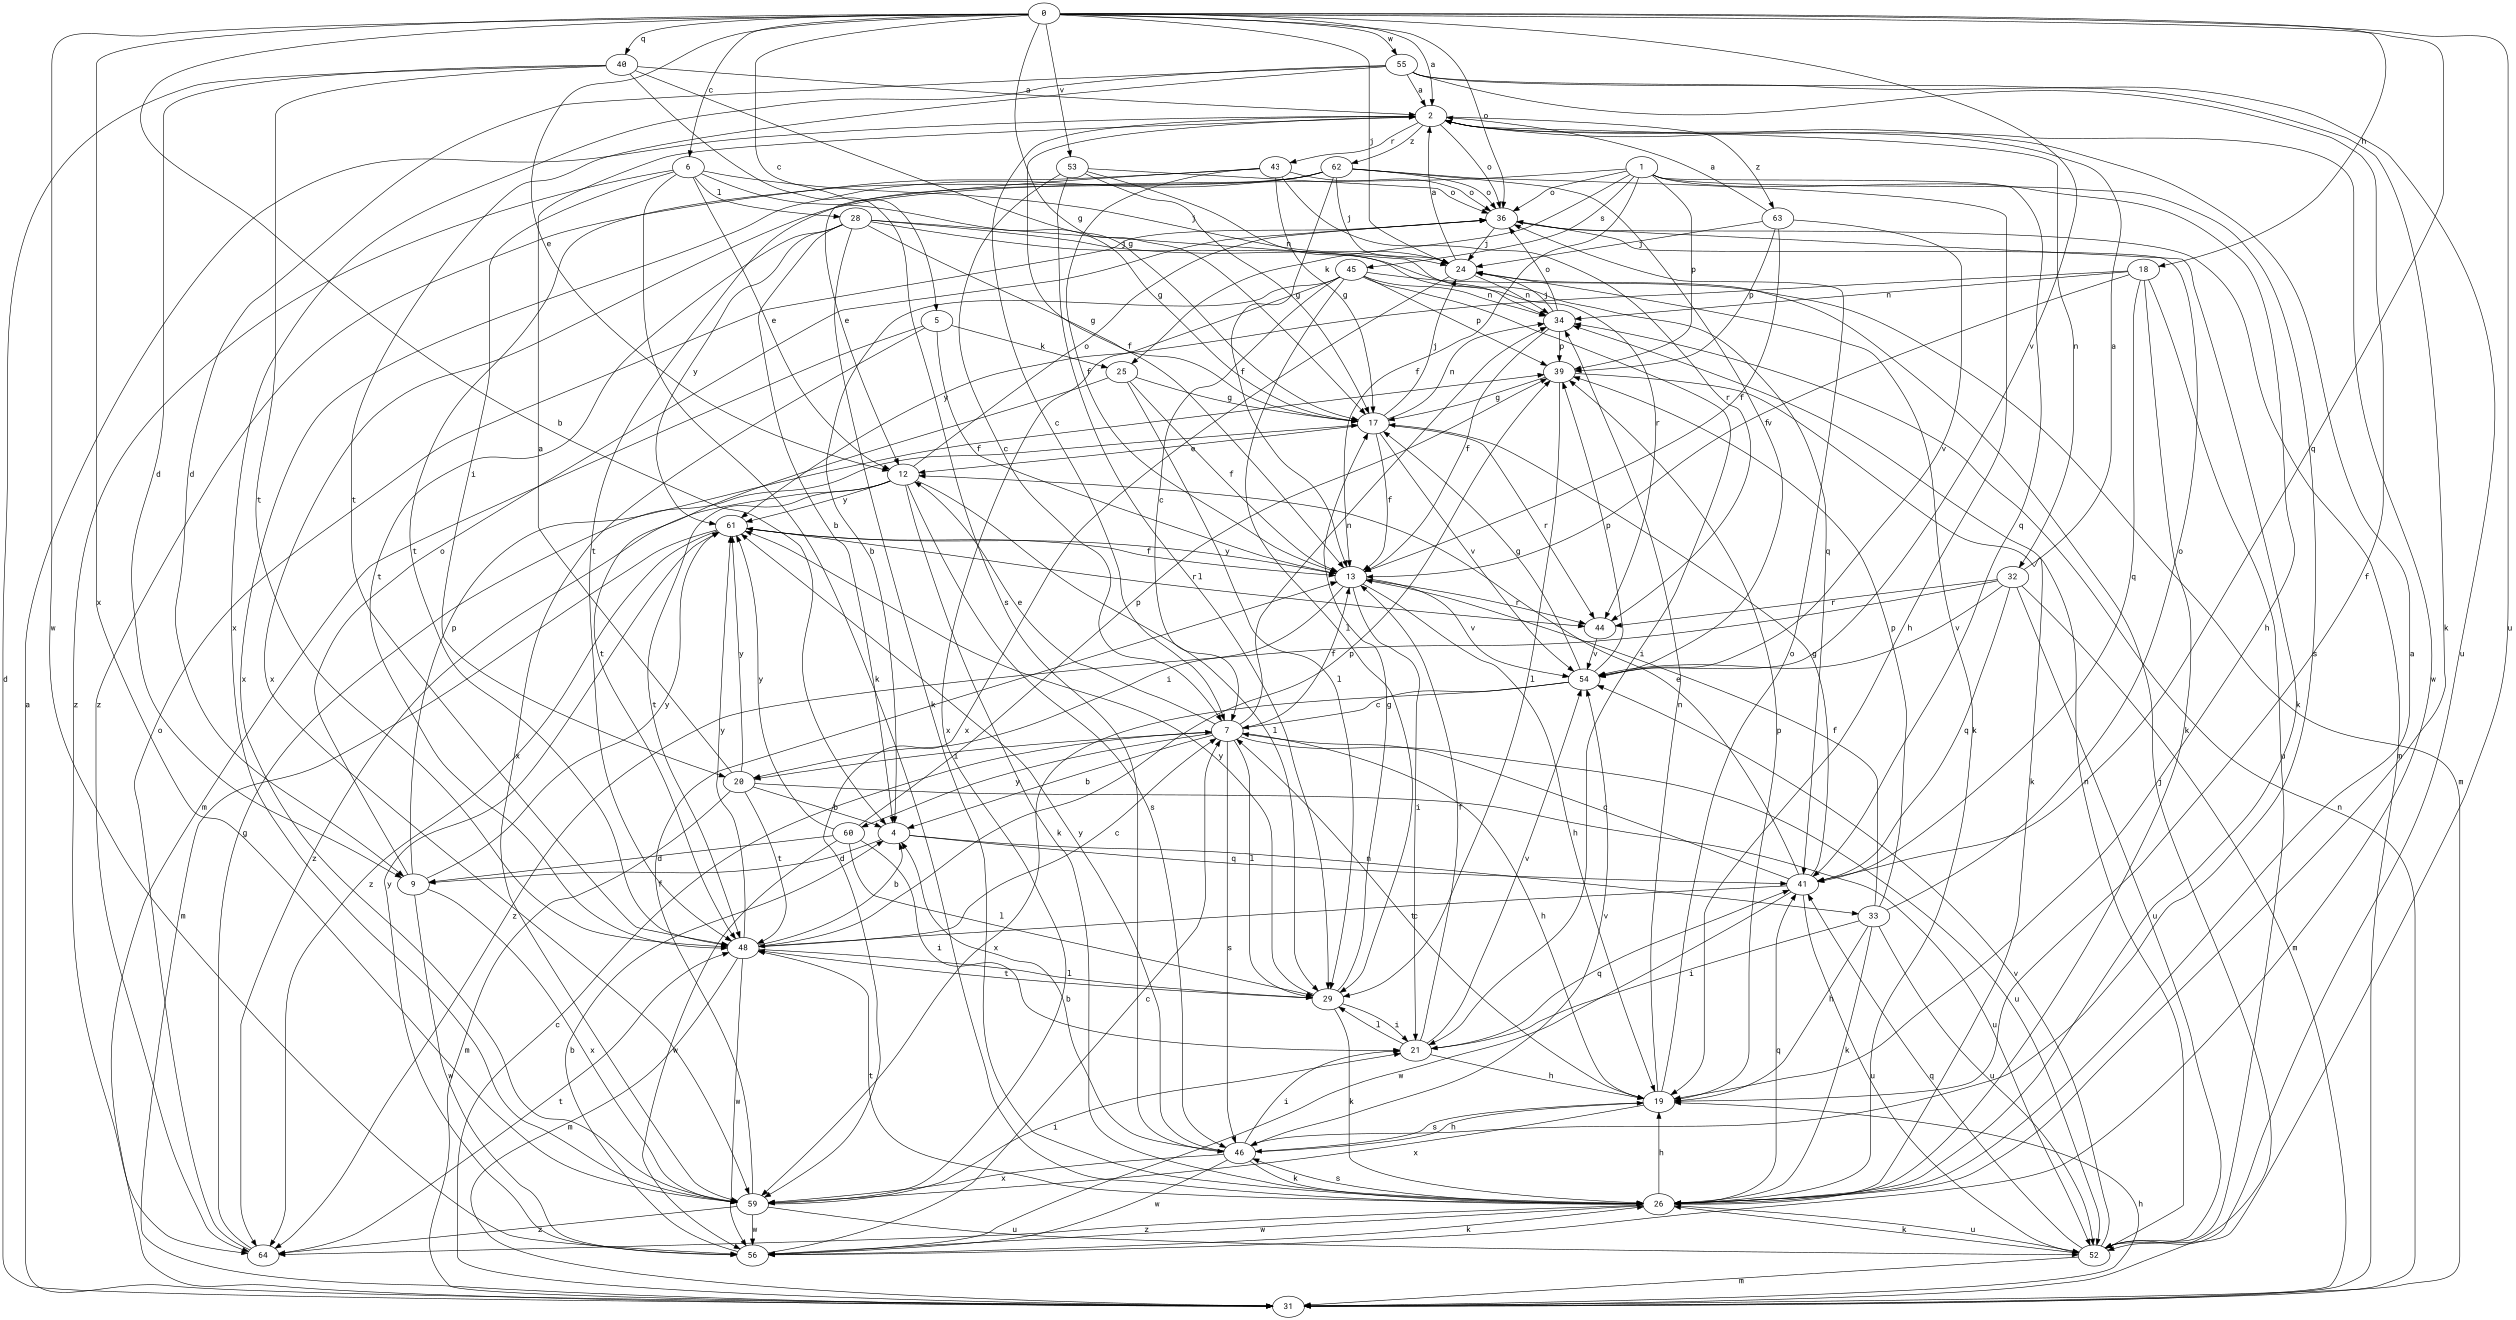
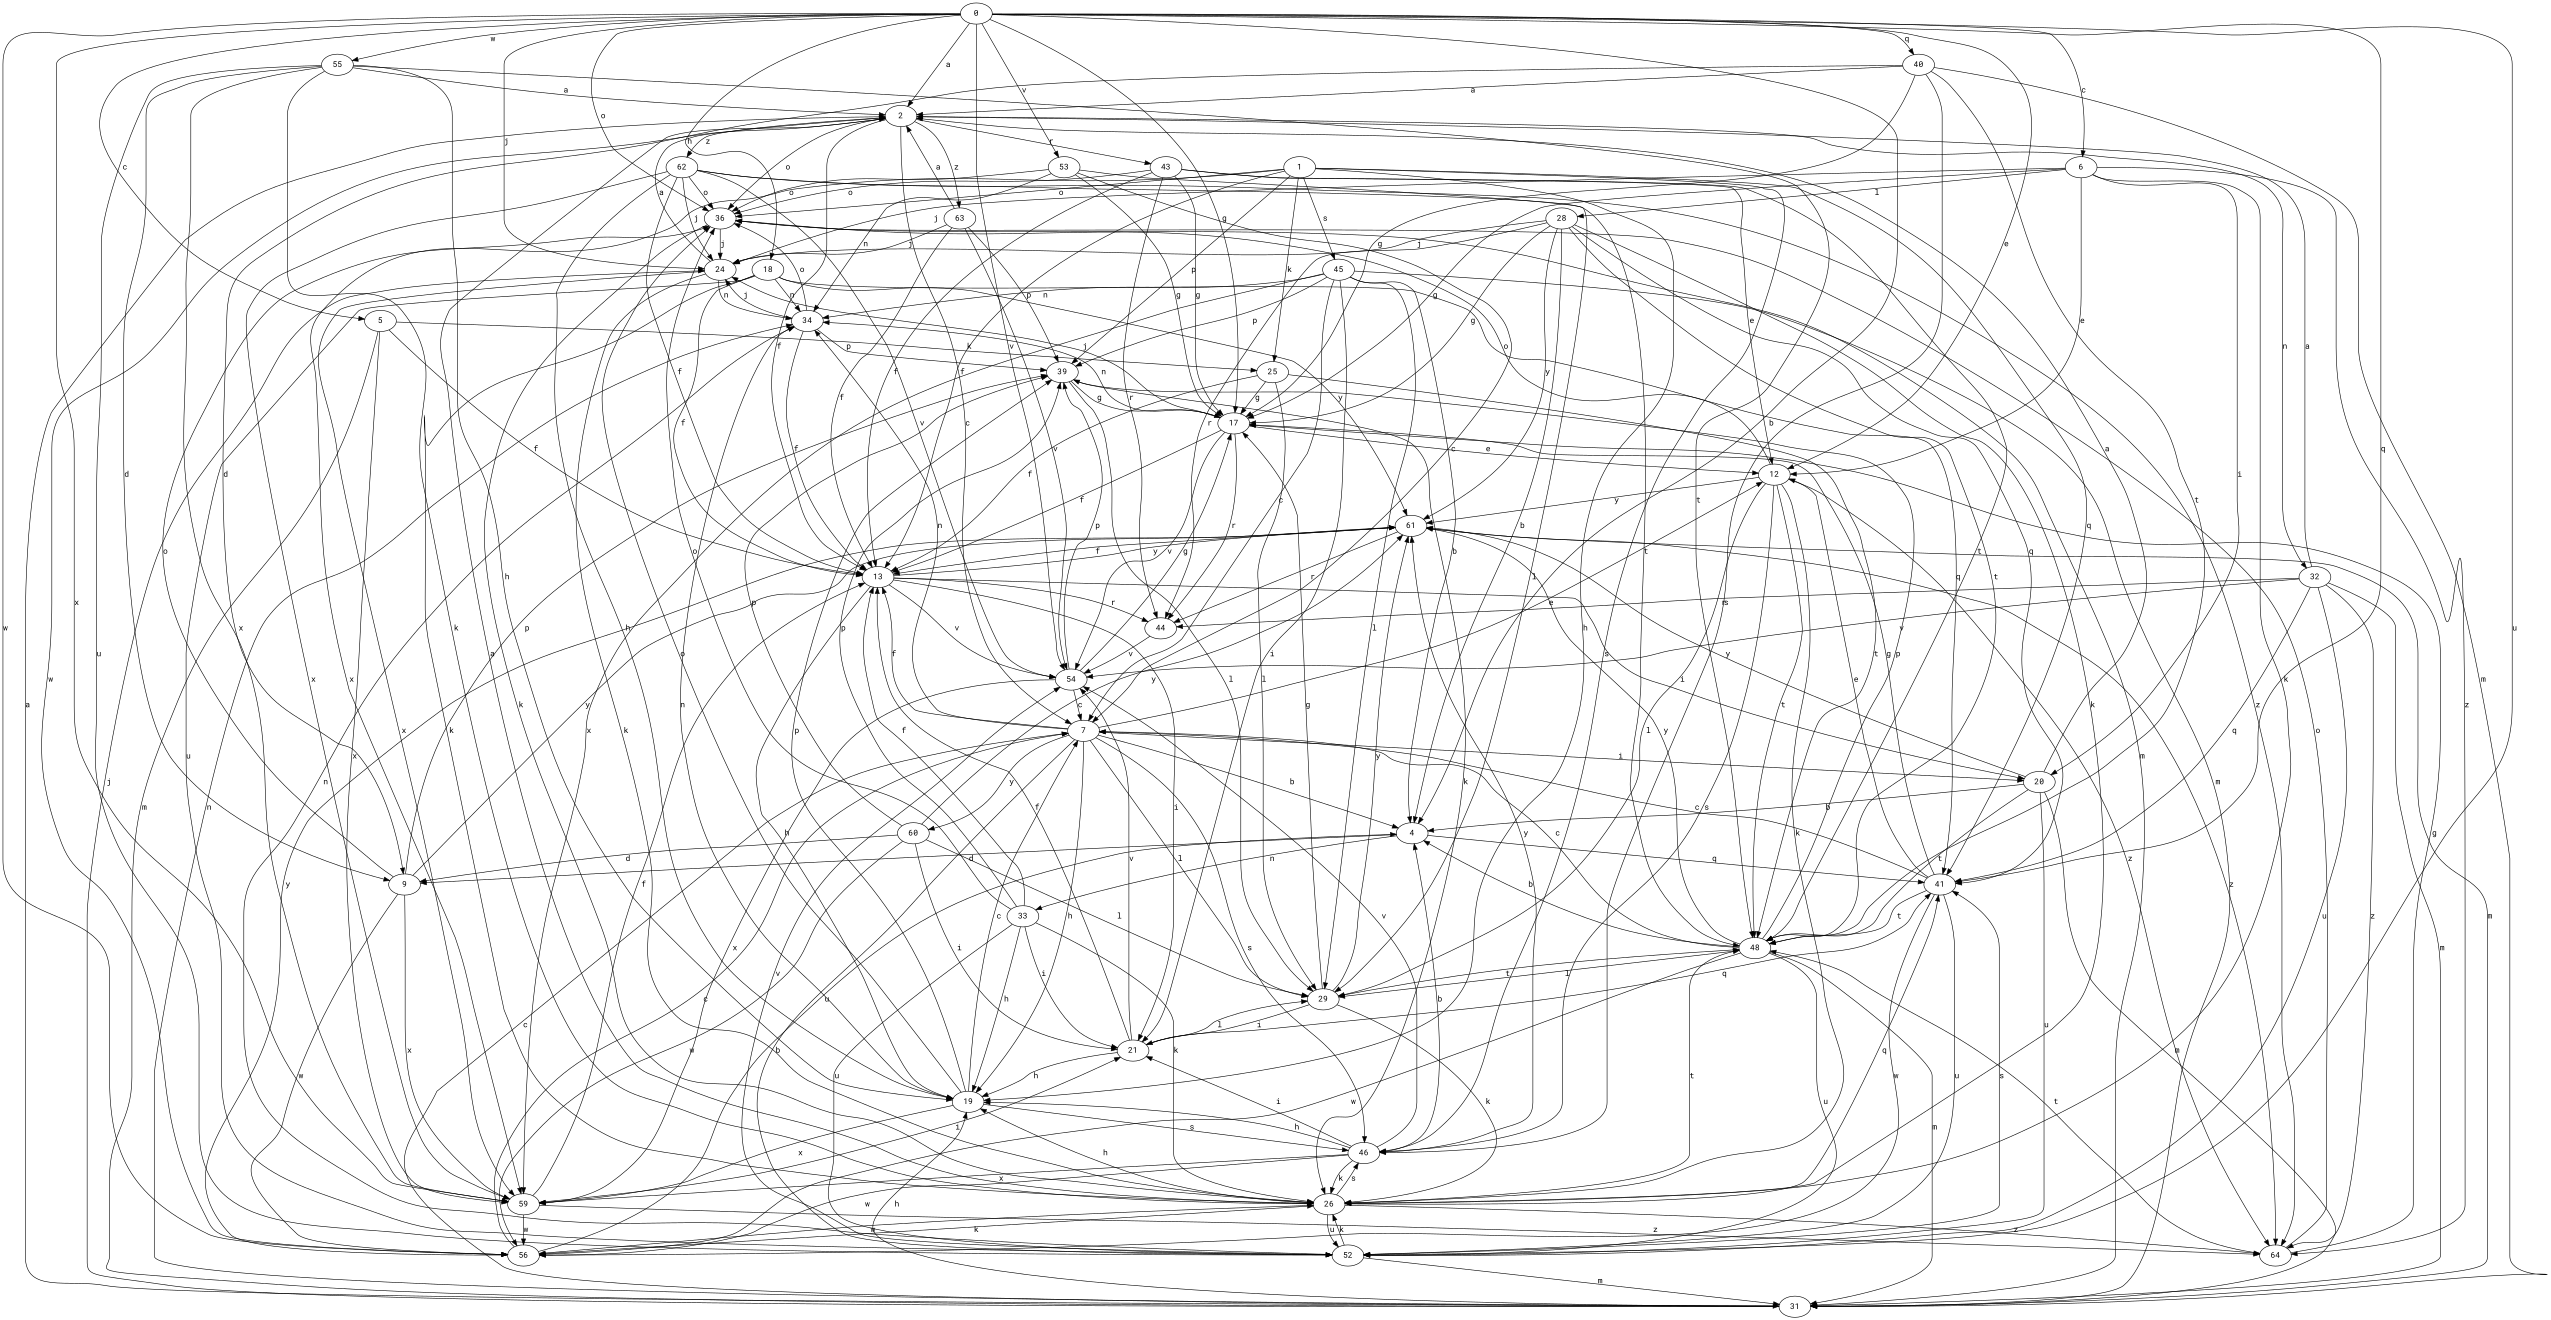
(2367, 577) -> (507, 577)
(6, 680) -> (2484, 680)
(1932, 1076) -> (2002, 1076)
(1419, 1247) -> (1766, 1215)
